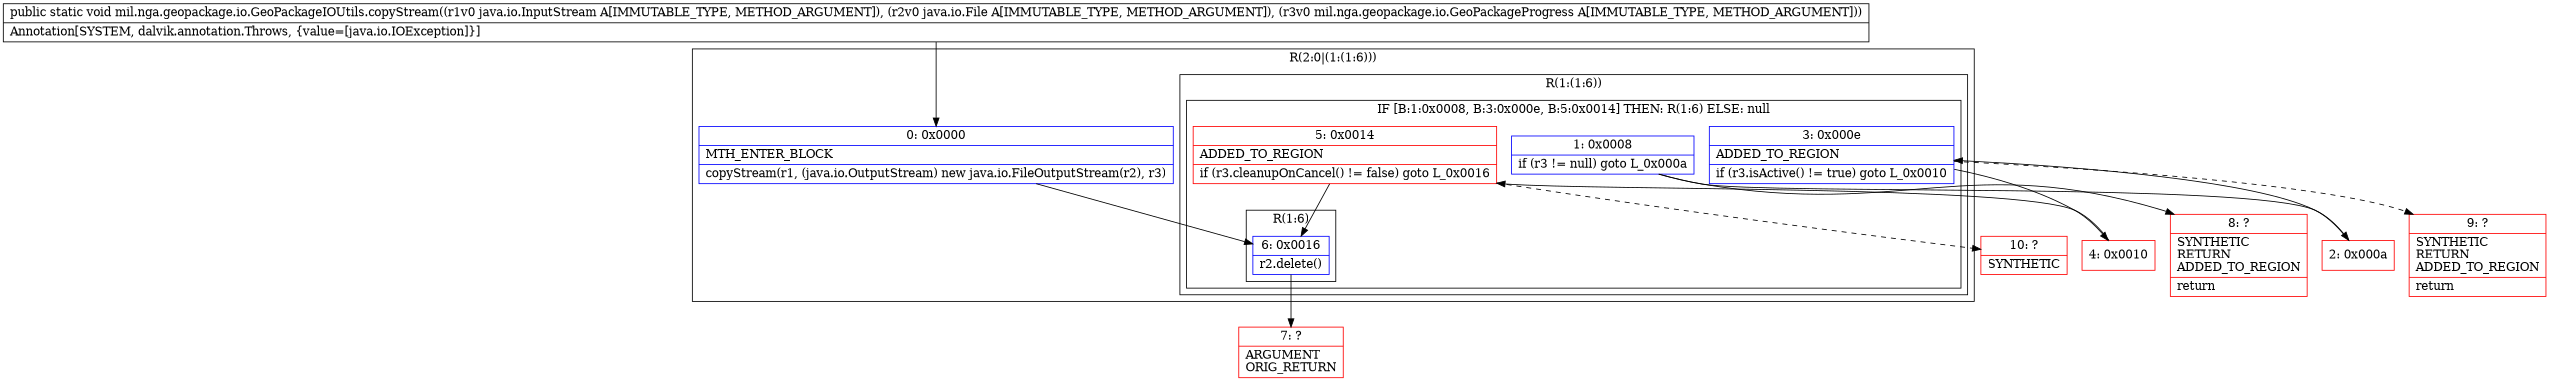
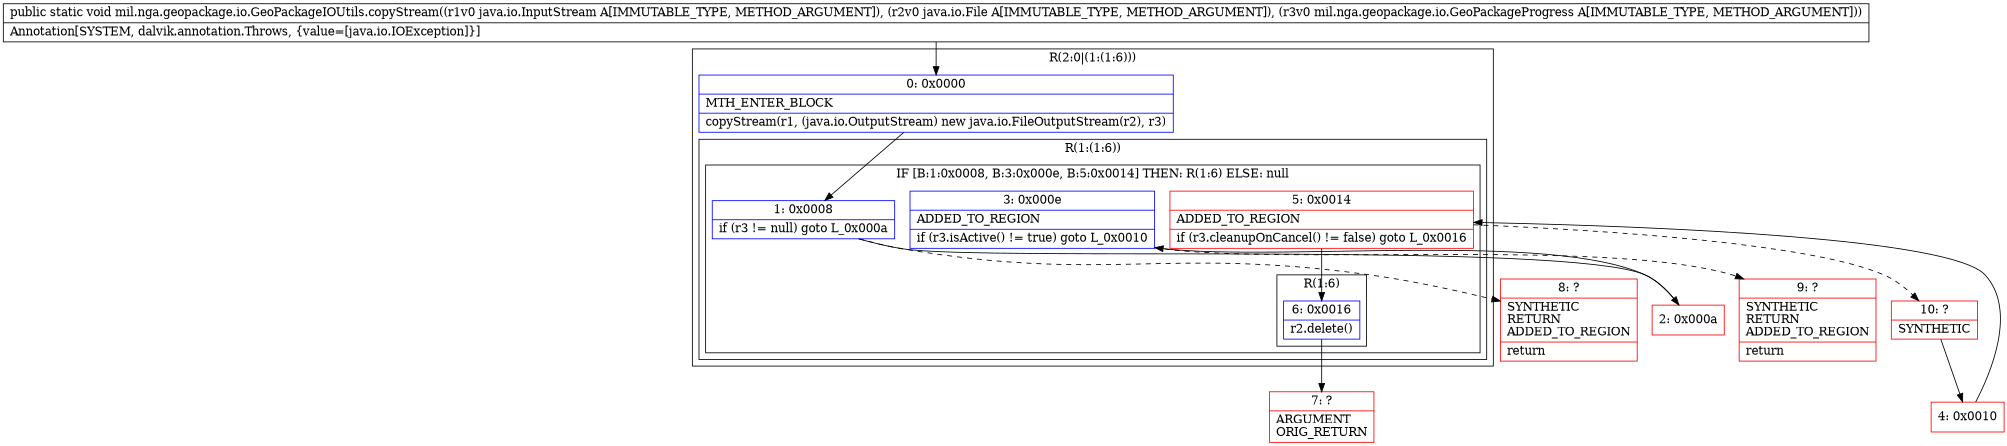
(1990, 185) -> (1176, 263)
(2049, 198) -> (1950, 367)
(1140, 213) -> (873, 159)
